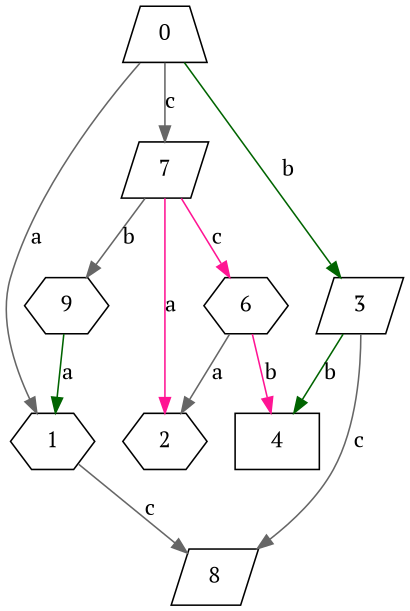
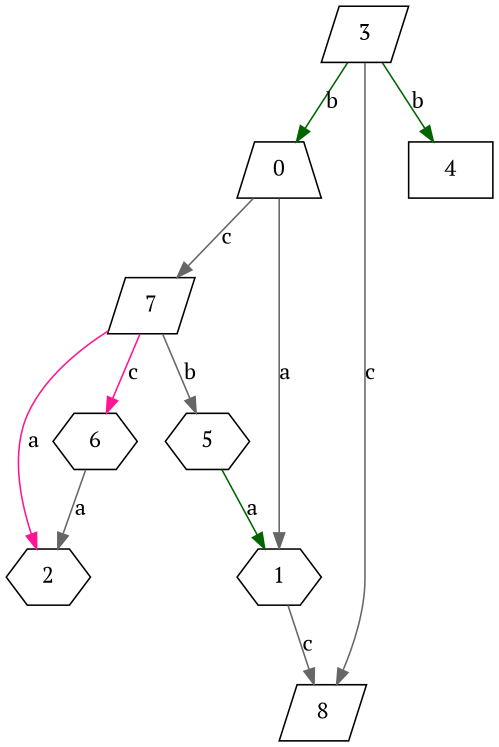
(258, 164) -> (326, 96)
(67, 306) -> (207, 441)
(260, 366) -> none
